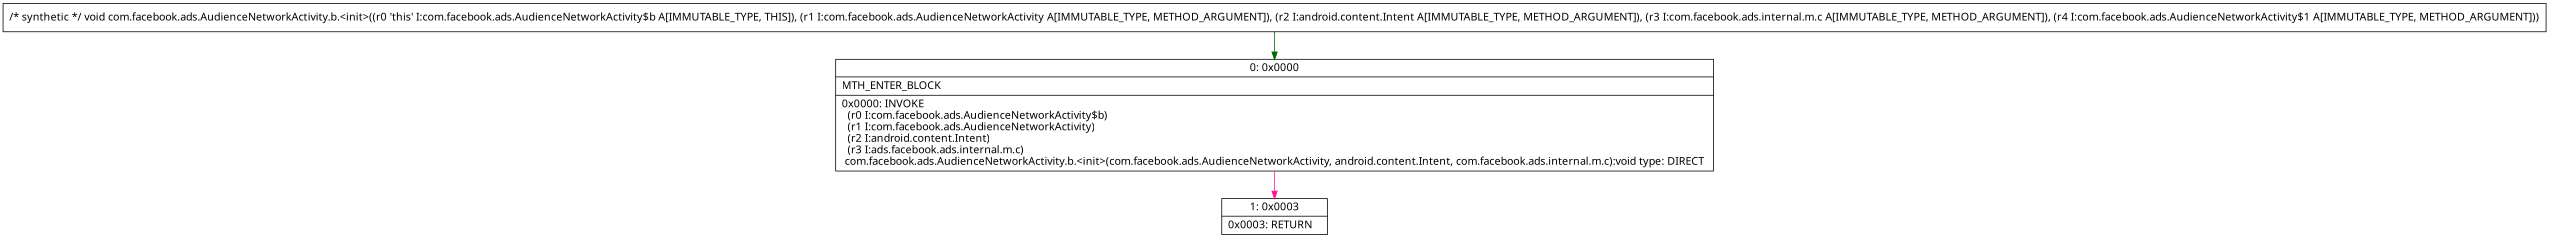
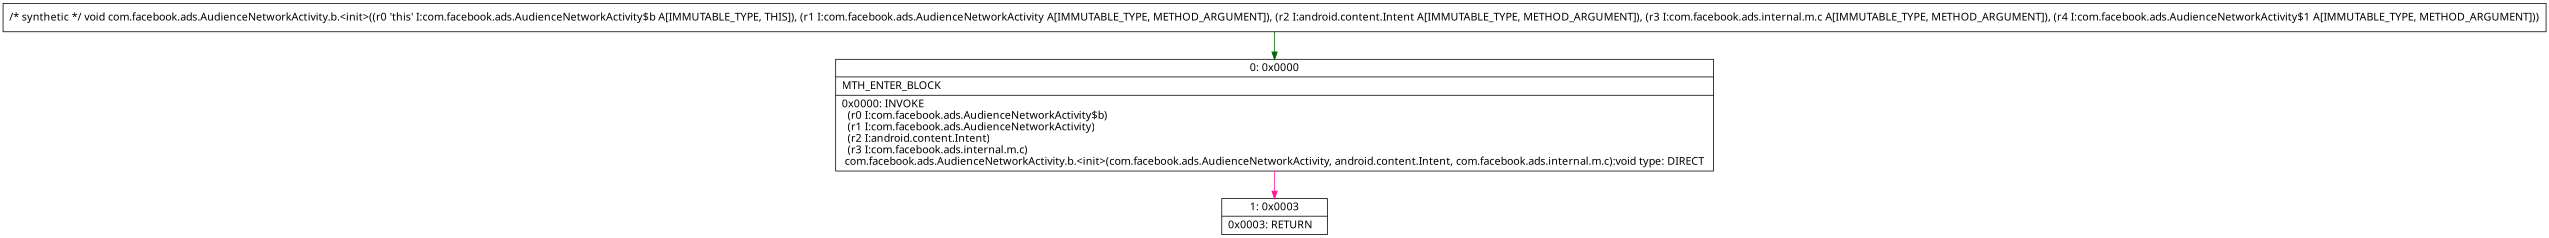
(933, 150) -> (935, 150)
